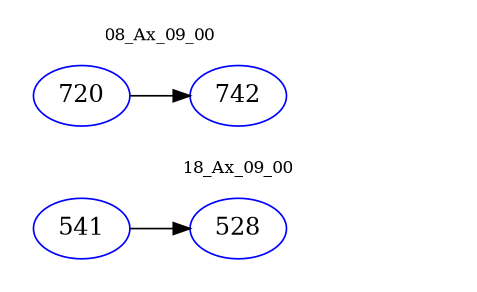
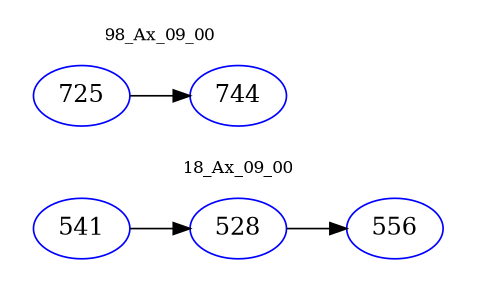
(160, 36) -> (160, 36)
(82, 96) -> (82, 96)
(238, 96) -> (238, 96)
none -> (395, 229)
